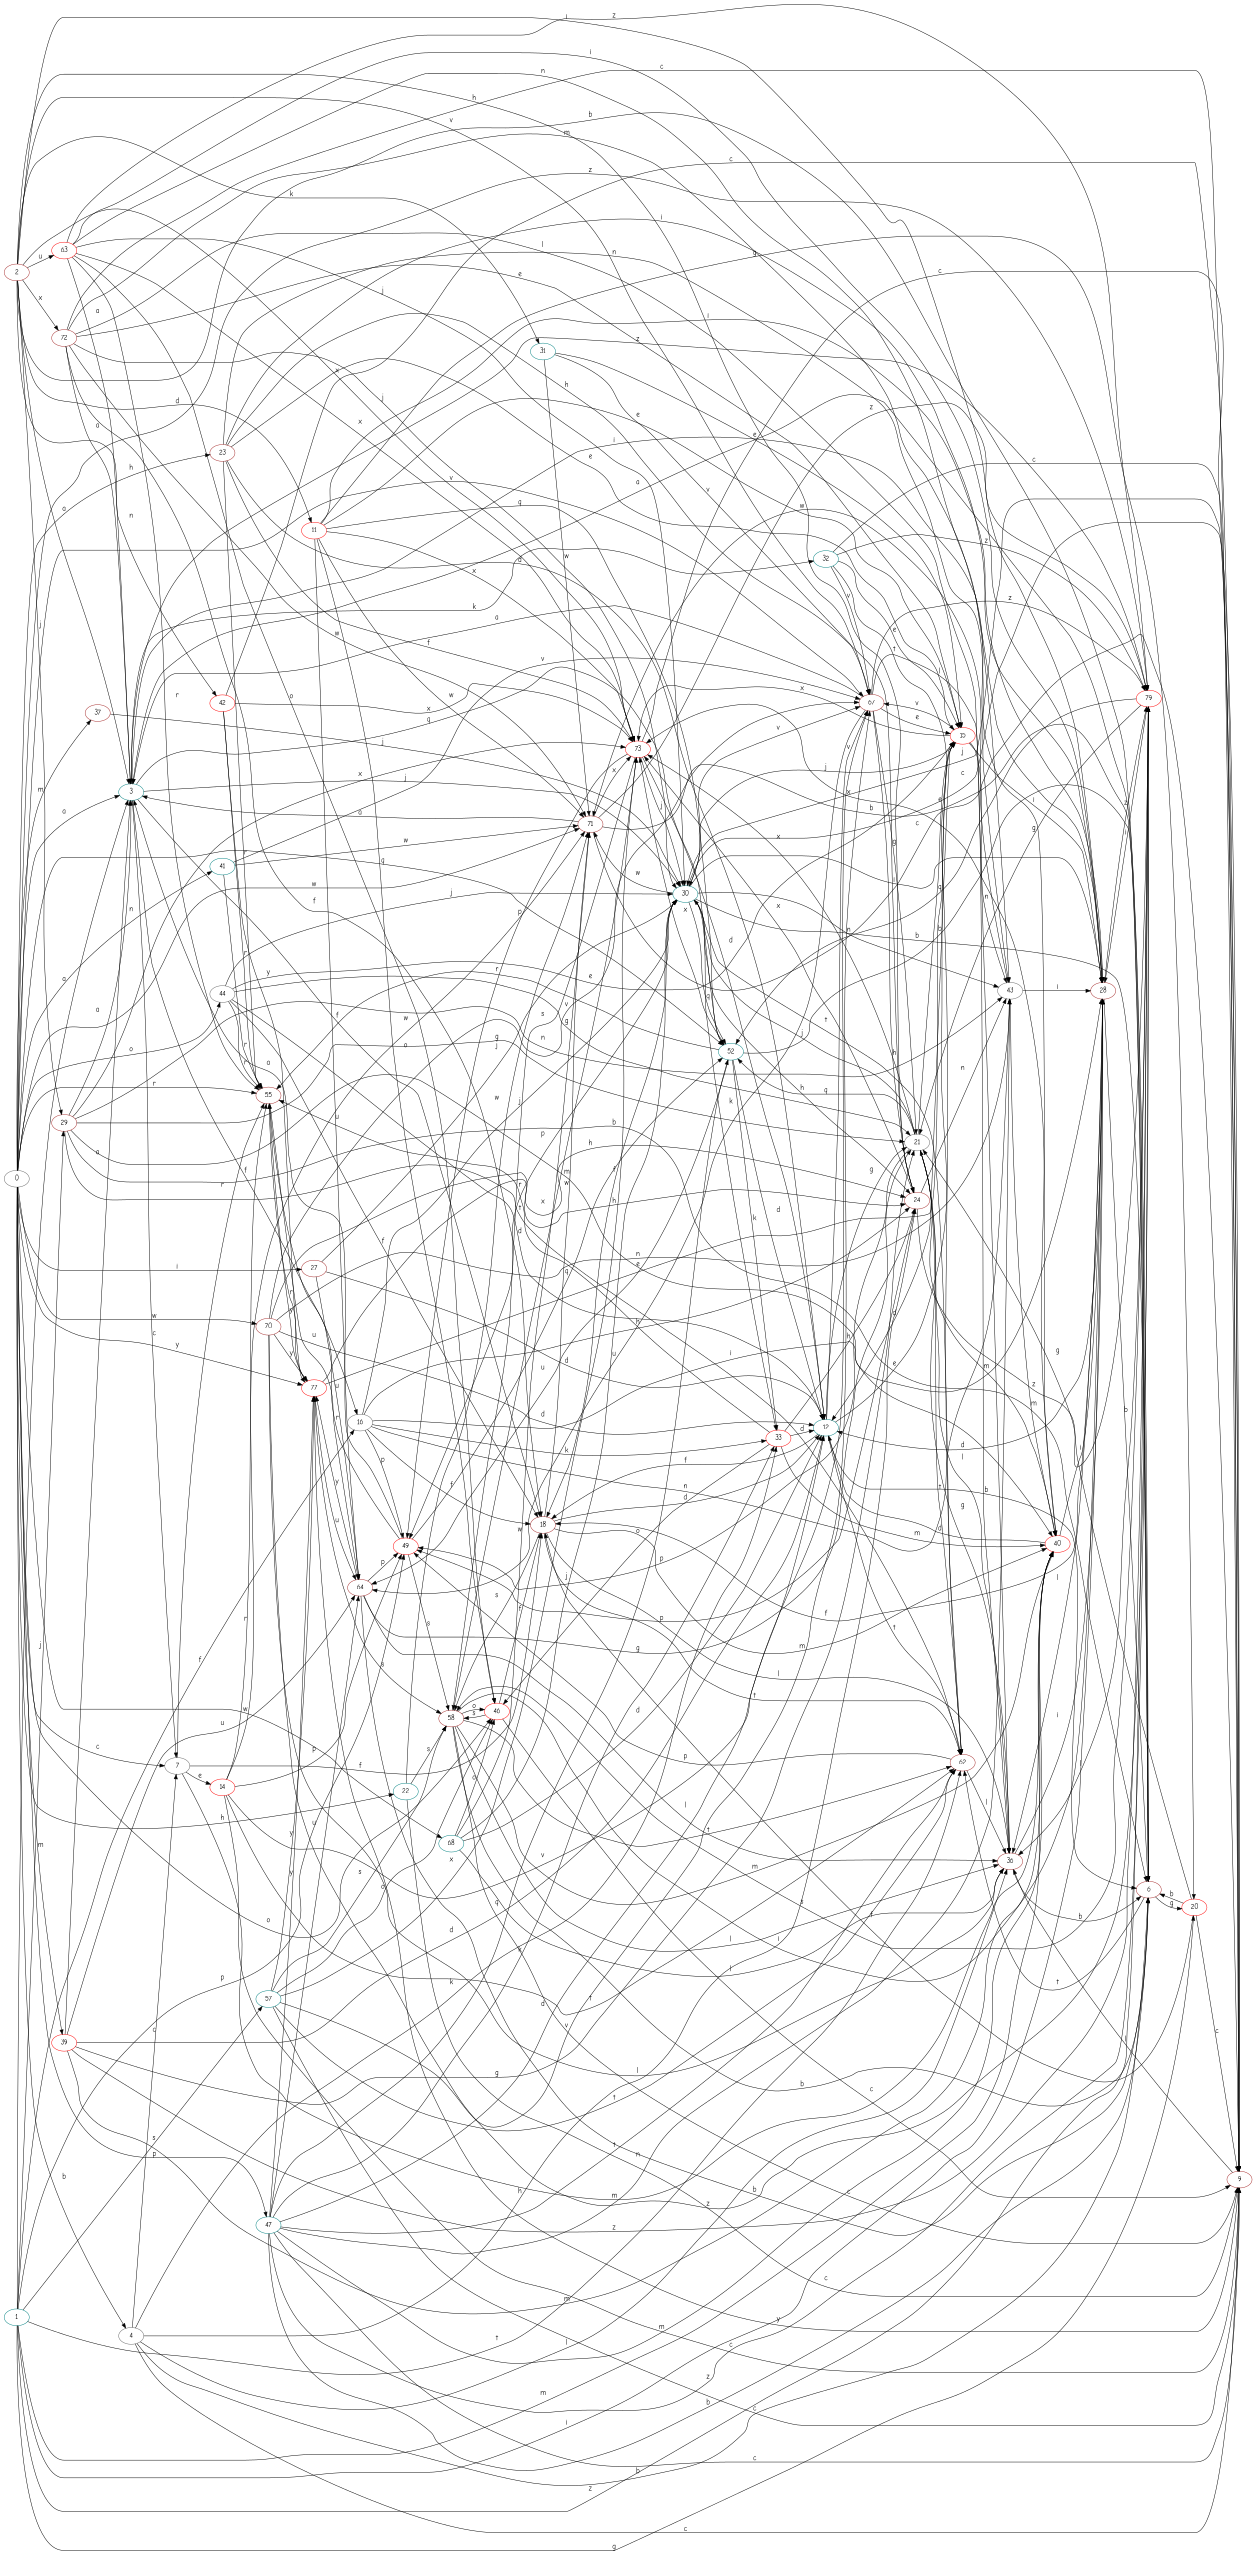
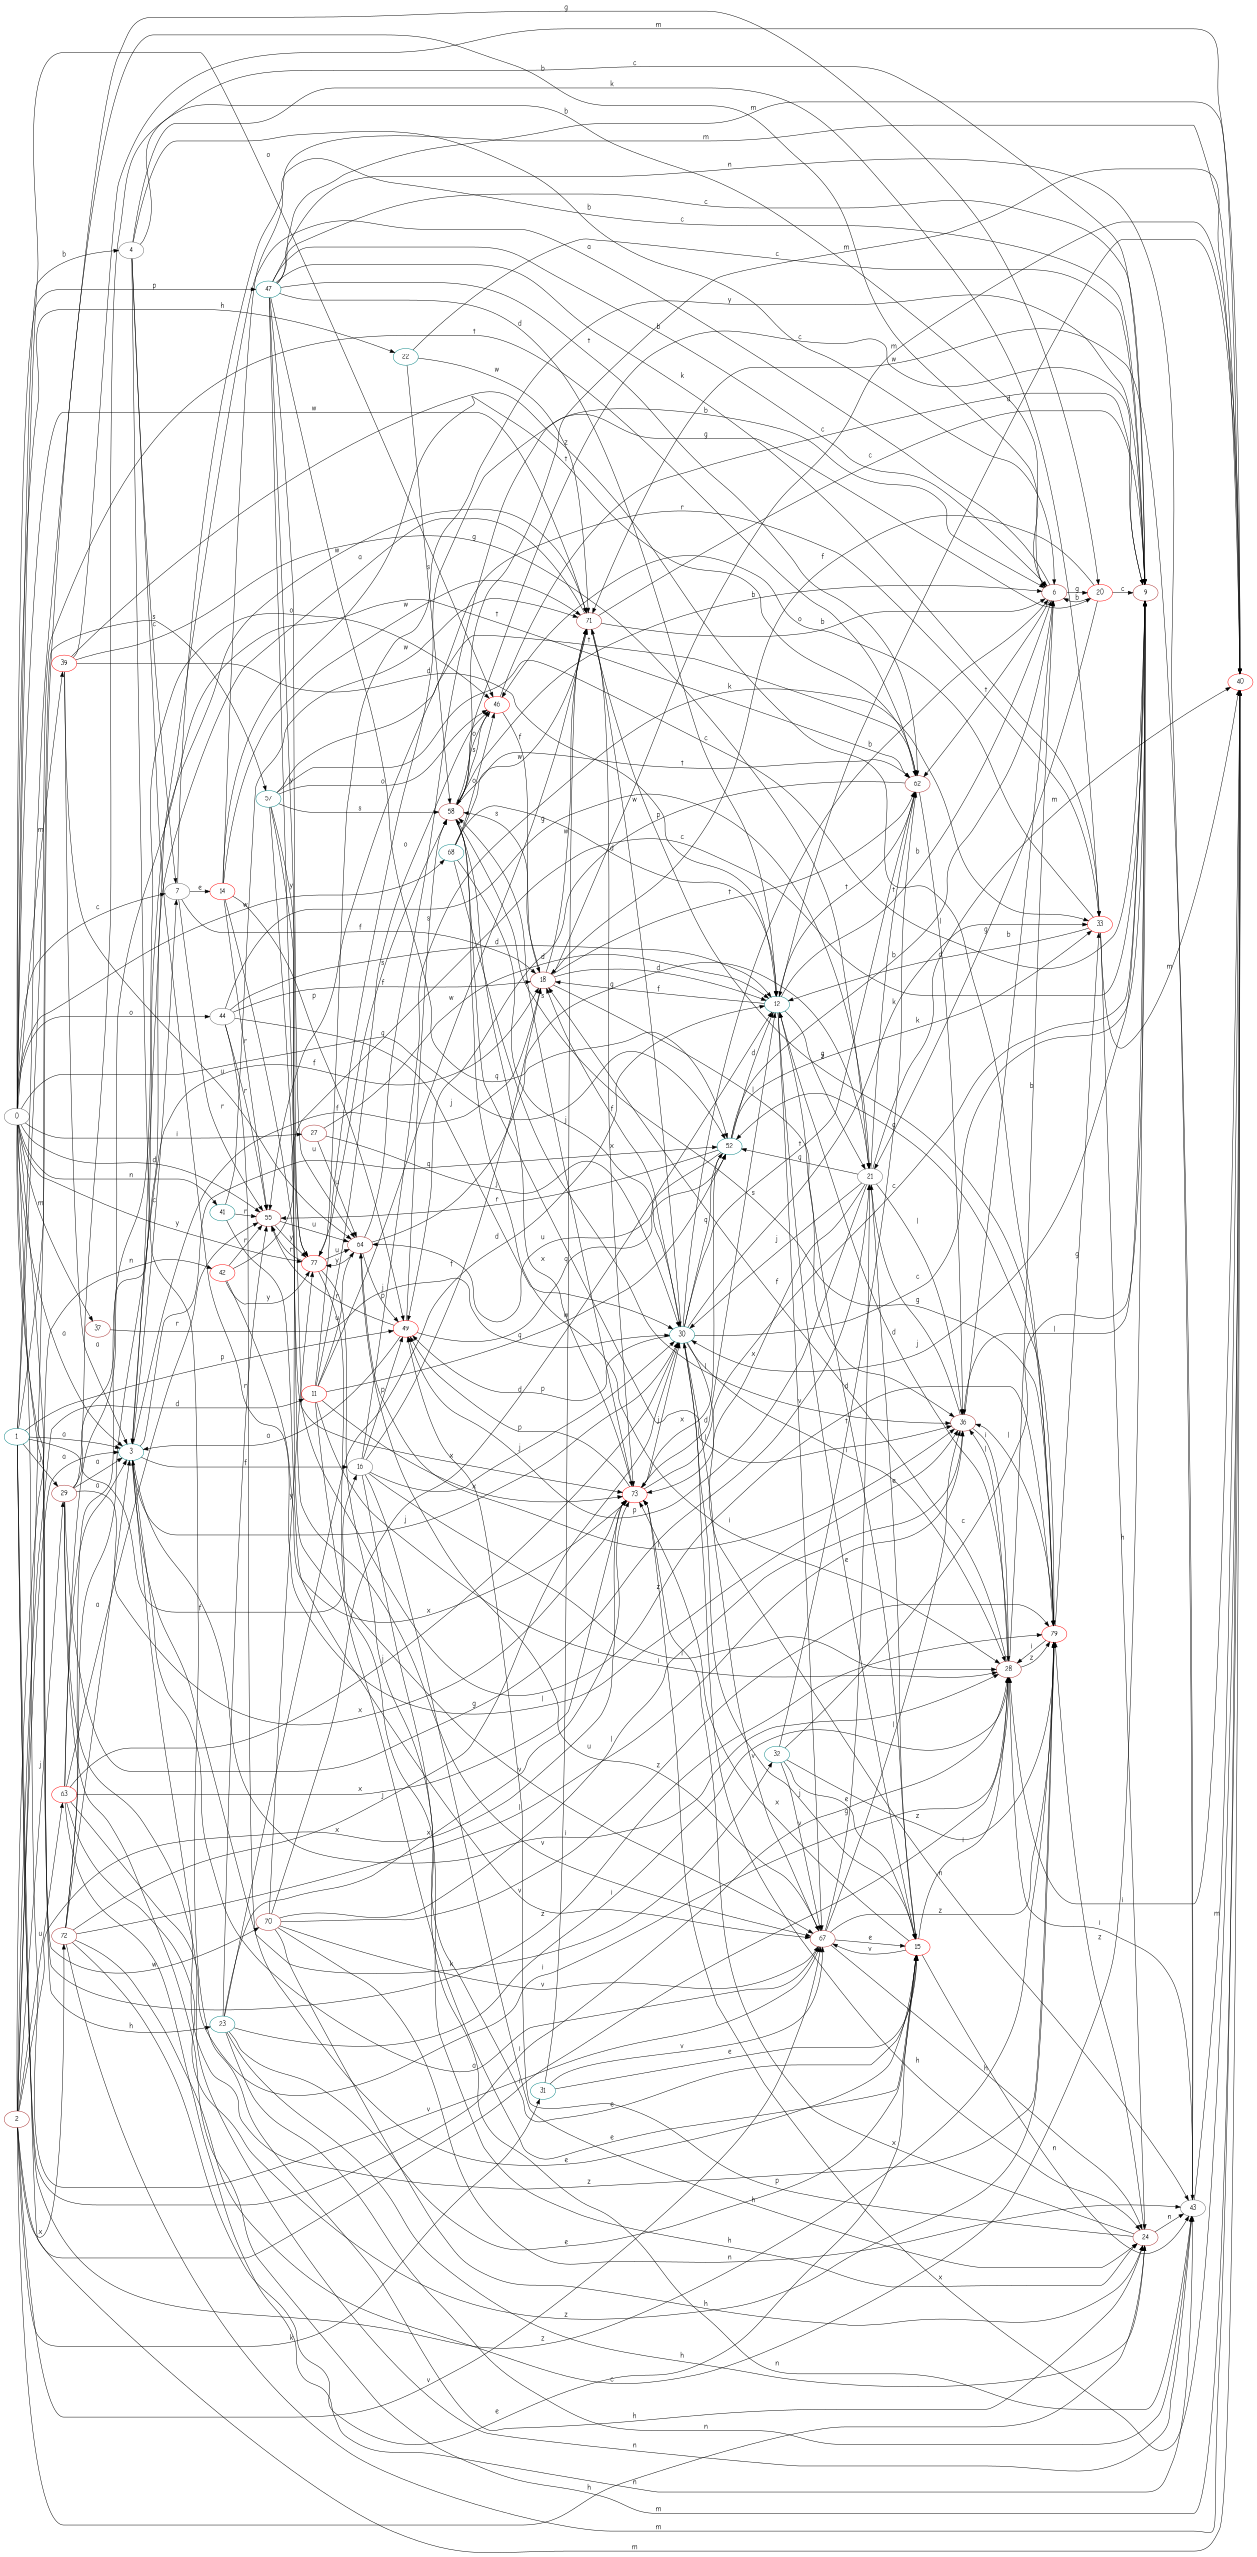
(222, 453) -> (222, 2024)
(429, 643) -> (429, 1833)
(1001, 901) -> (1077, 1282)
(154, 1084) -> (154, 1161)
